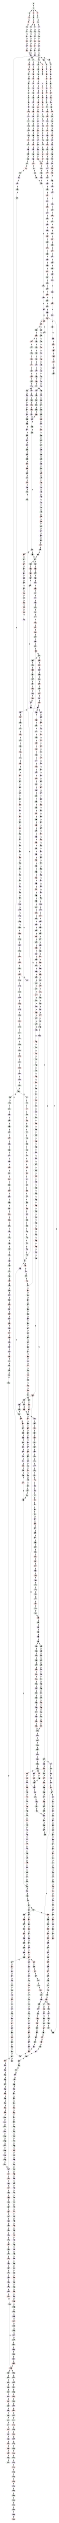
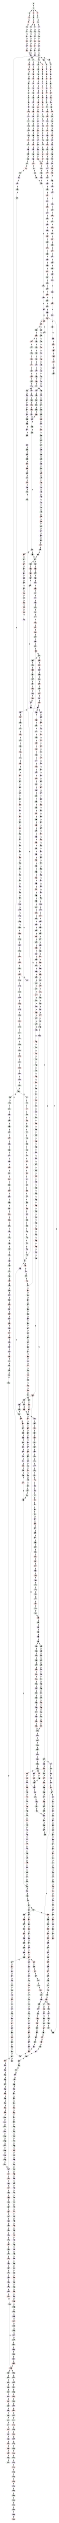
none -> (42, 79)
(27, 440) -> none
